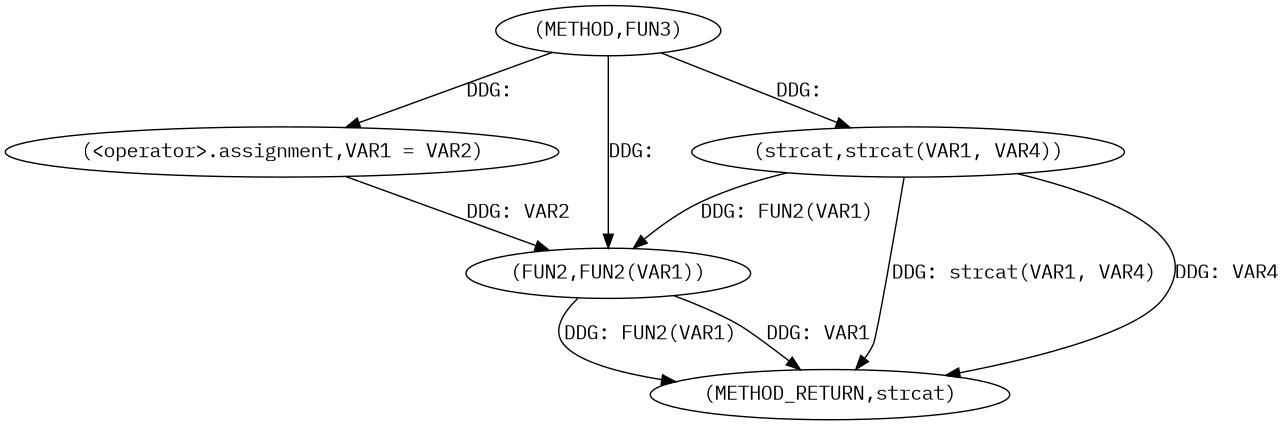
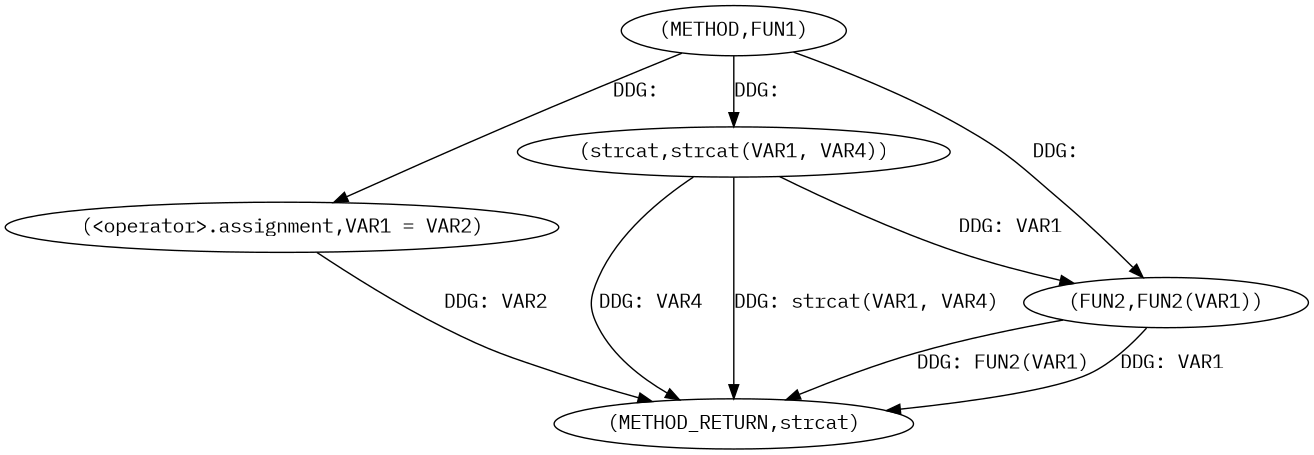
(608, 31) -> (734, 31)
(441, 211) -> (471, 341)
(787, 213) -> (1011, 227)
